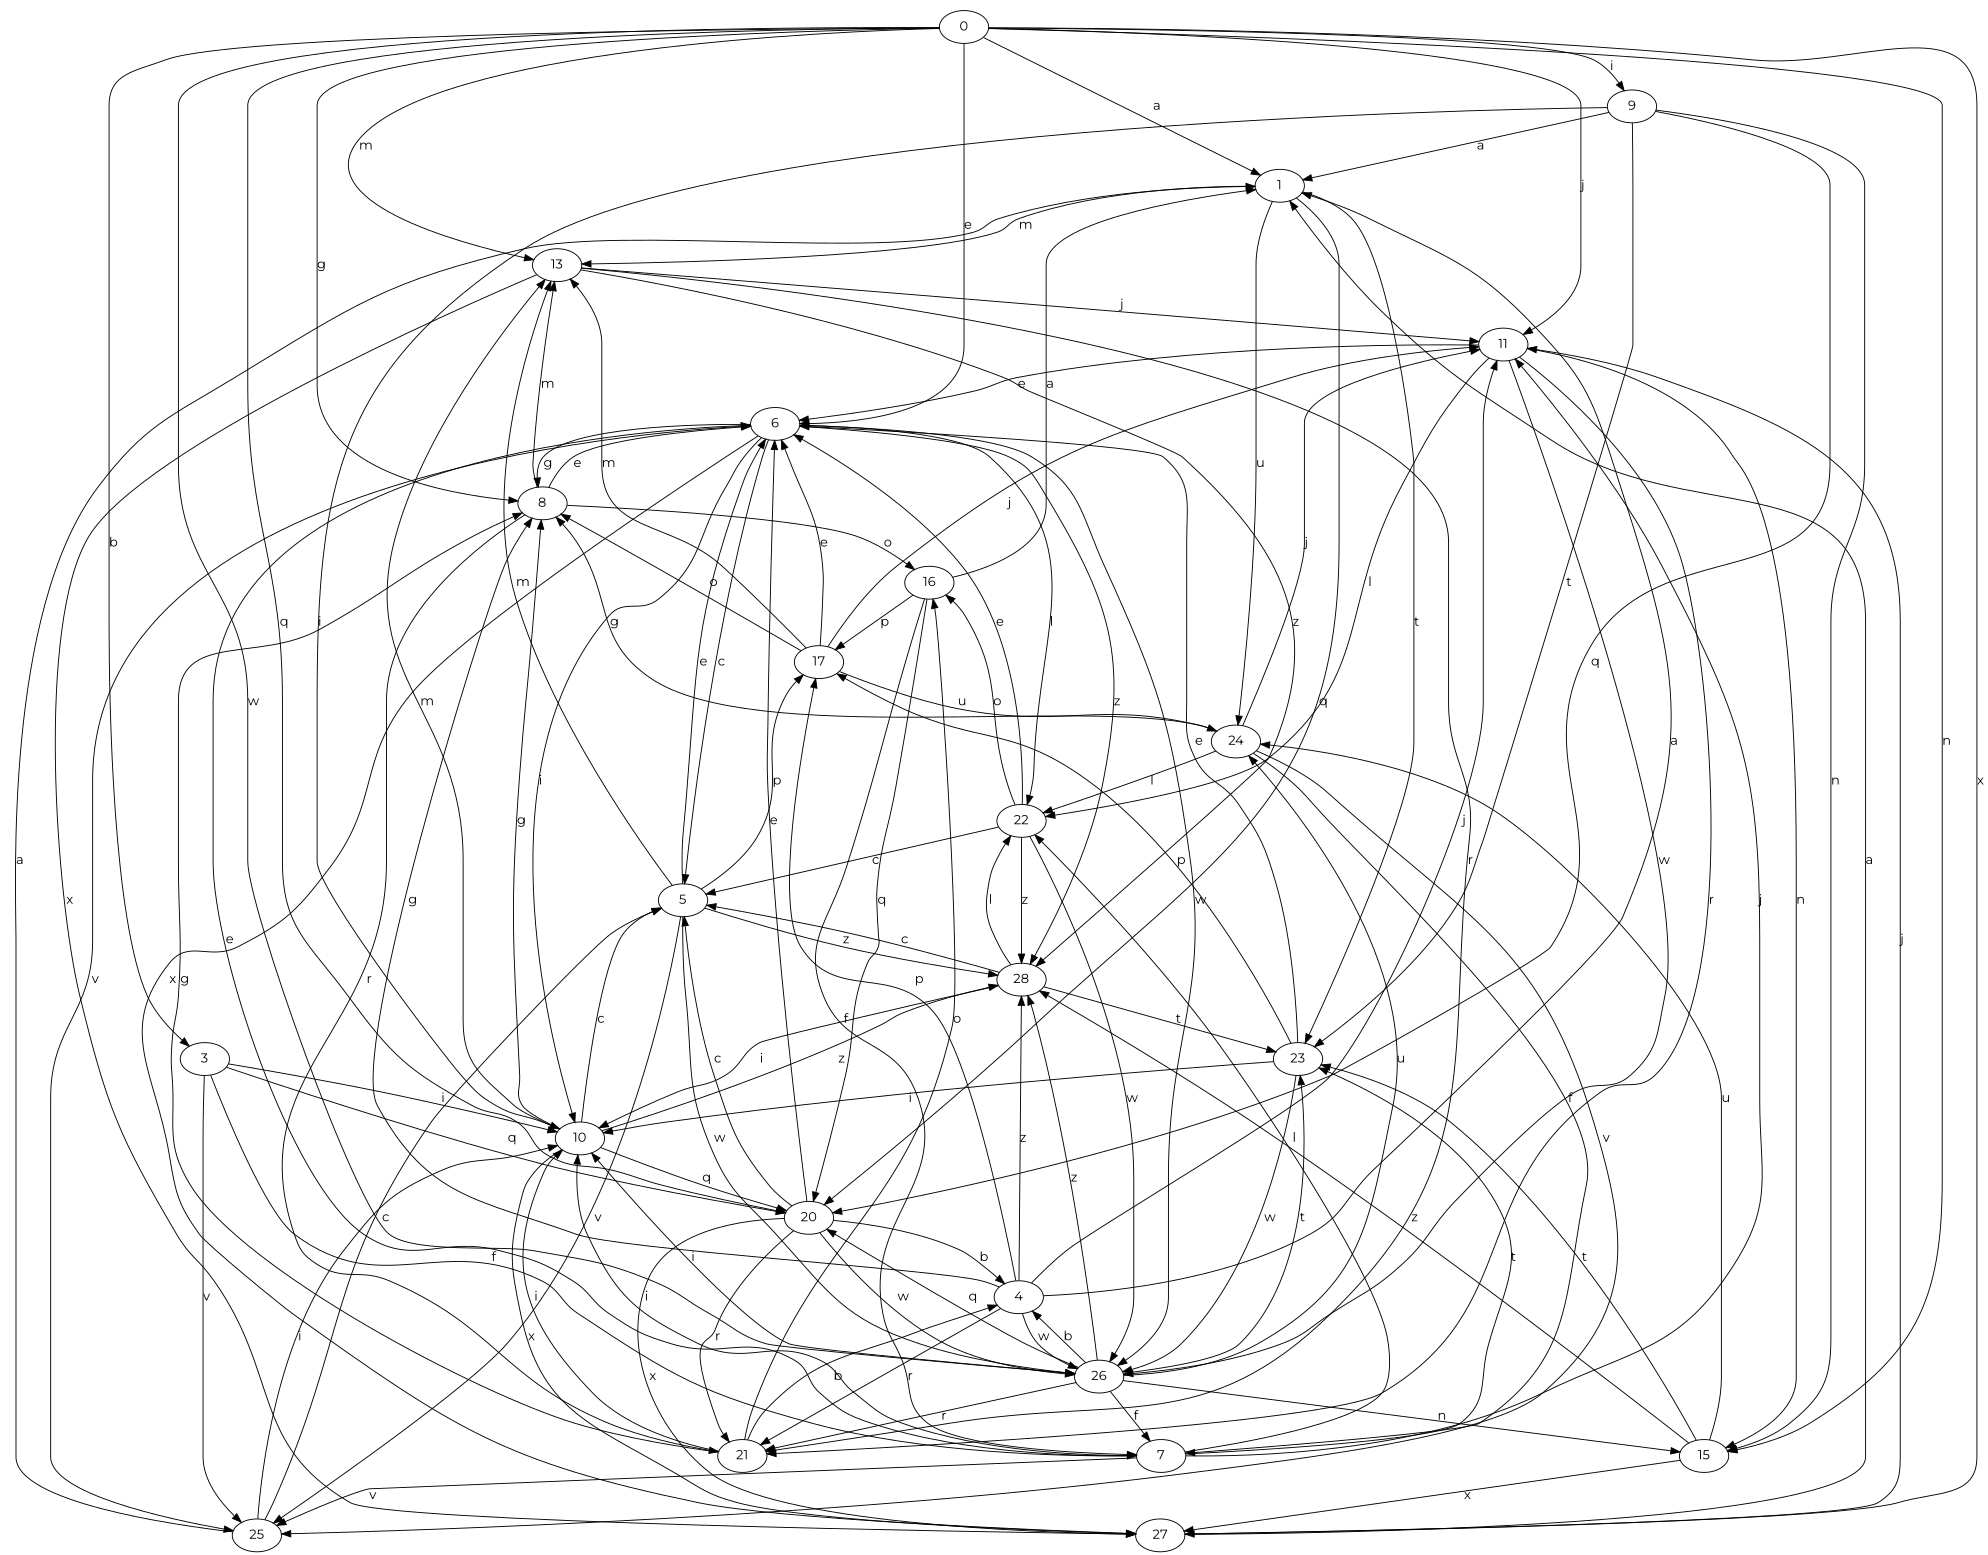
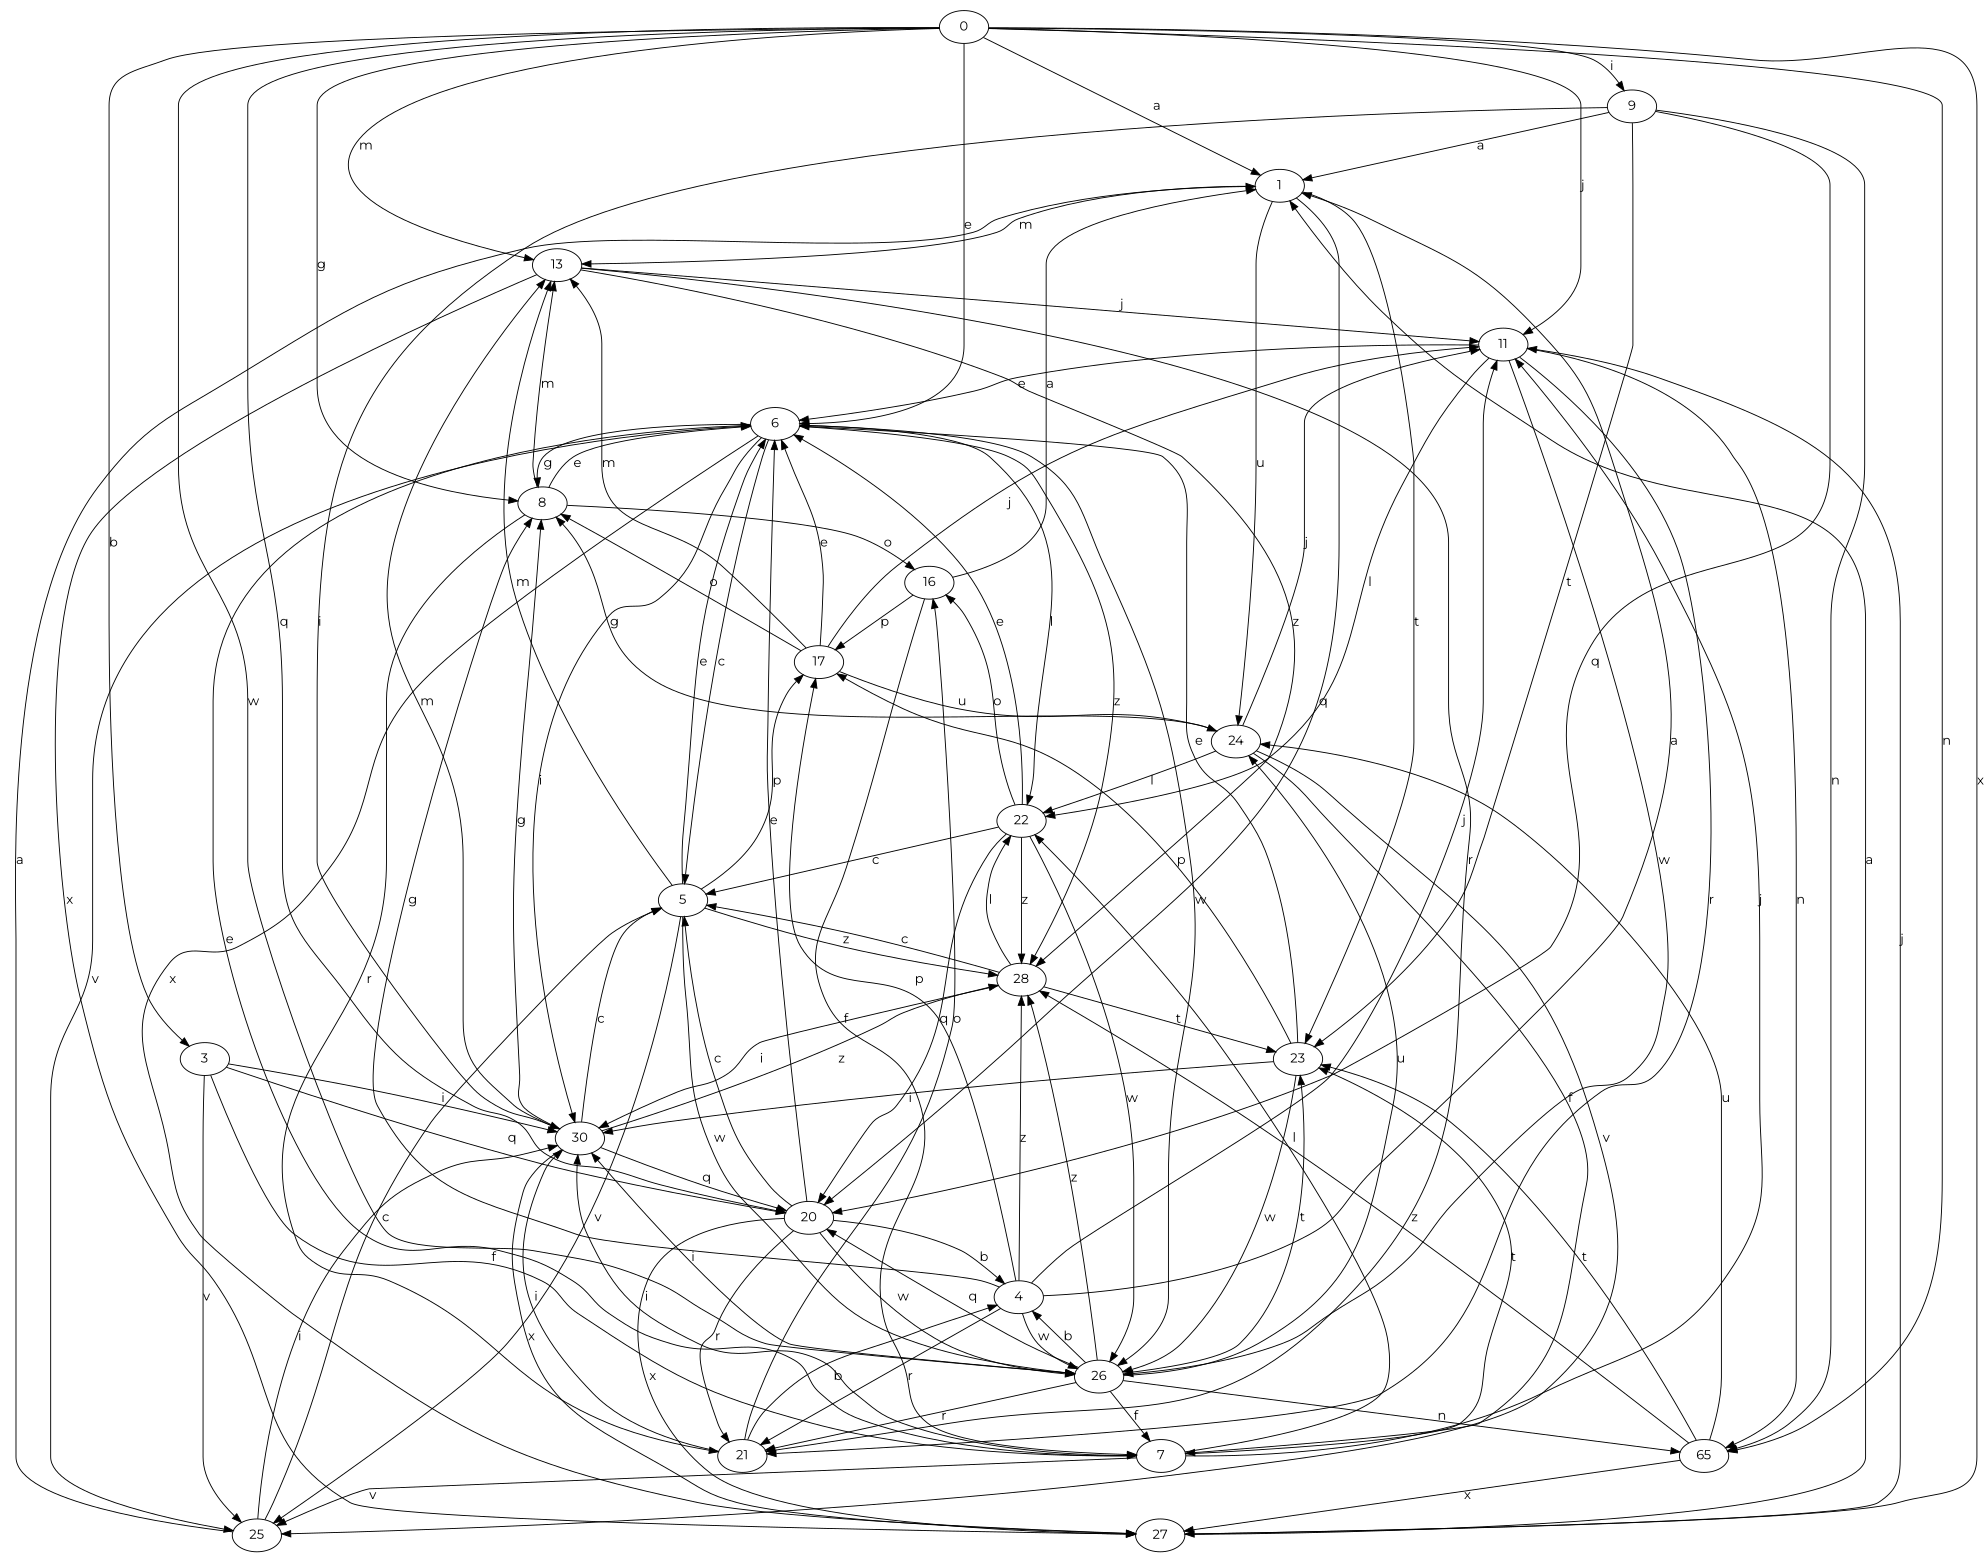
(877, 899) -> (934, 1035)
(172, 1048) -> none
(580, 1138) -> (580, 1138)
(1704, 1456) -> (1704, 1456)
